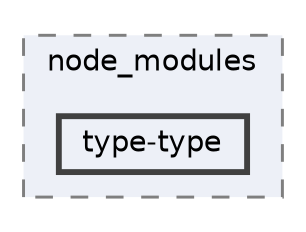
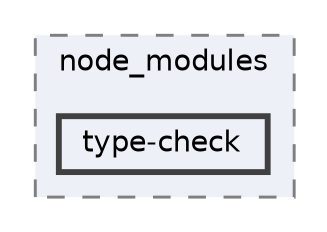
(153, 144) -> (163, 144)
